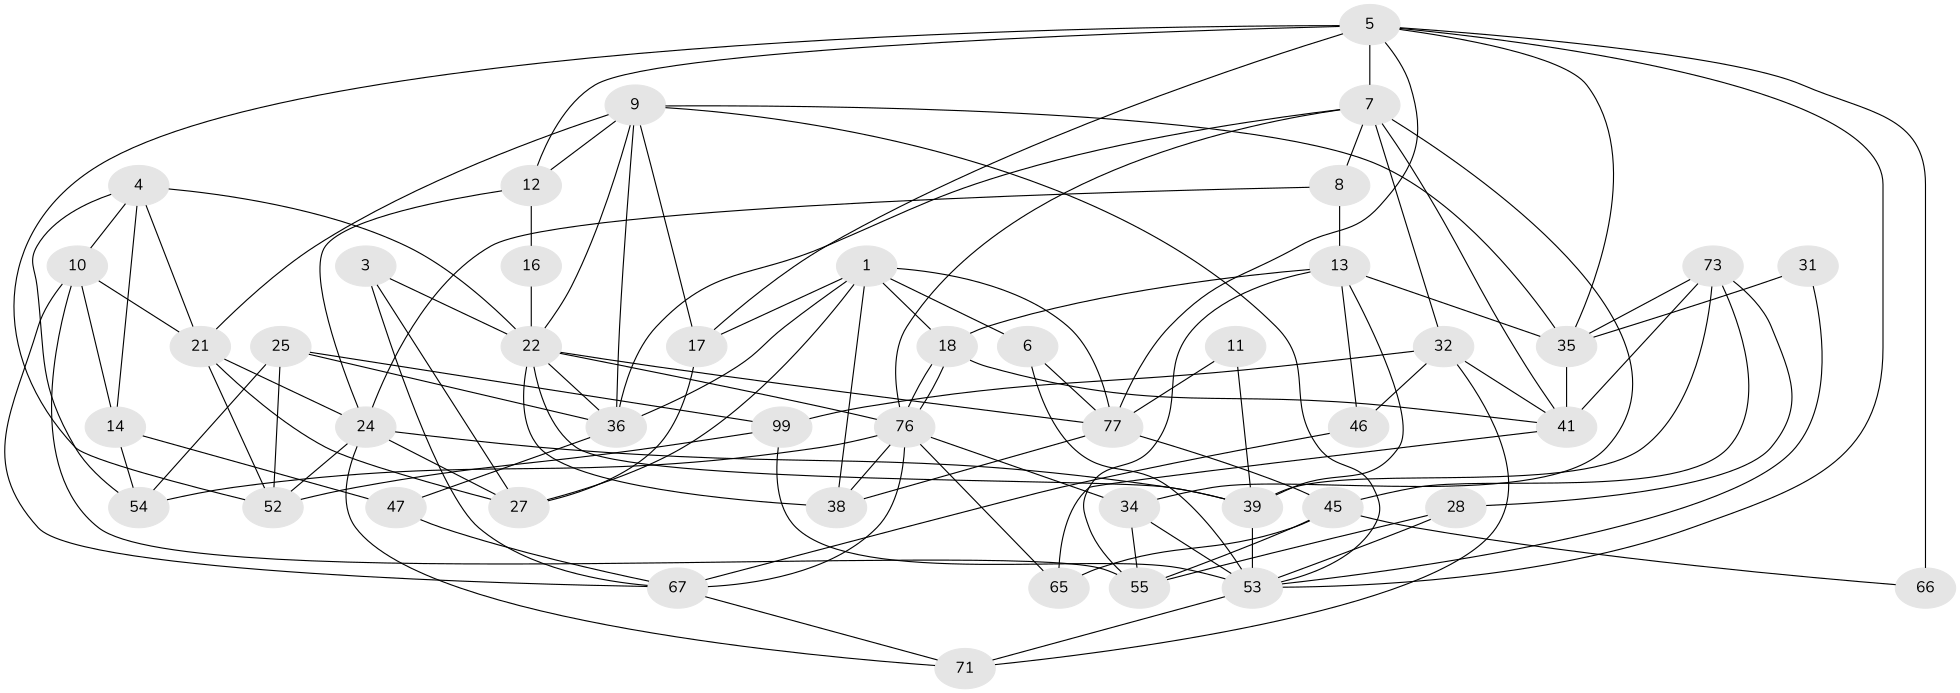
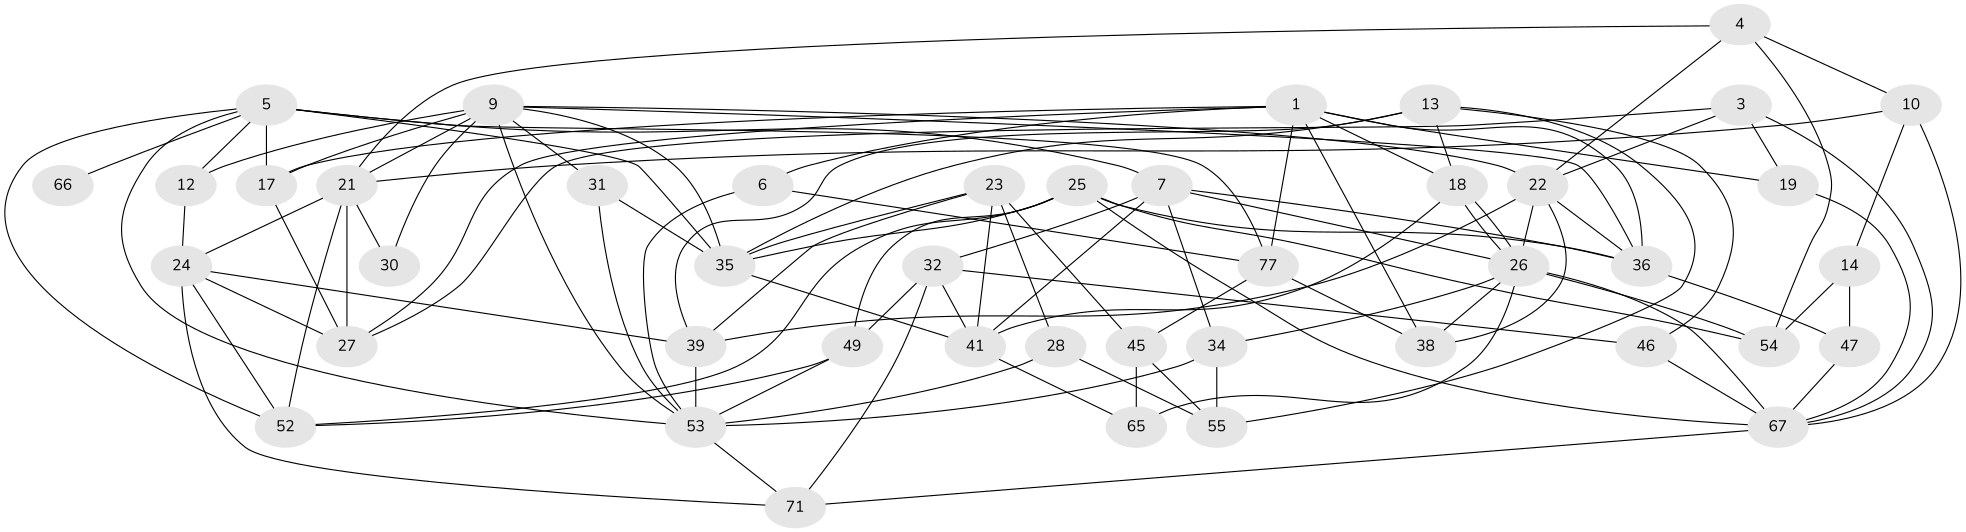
none -> (545, 145)
(1340, 186) -> none
none -> (1788, 186)
none -> (859, 238)
none -> (389, 266)
(531, 266) -> none
(1713, 266) -> (994, 186)
(127, 311) -> none
(1236, 347) -> none
none -> (1402, 371)
(822, 389) -> none
(782, 427) -> (852, 347)
(905, 427) -> (1519, 266)
(1627, 558) -> none
(478, 564) -> none
